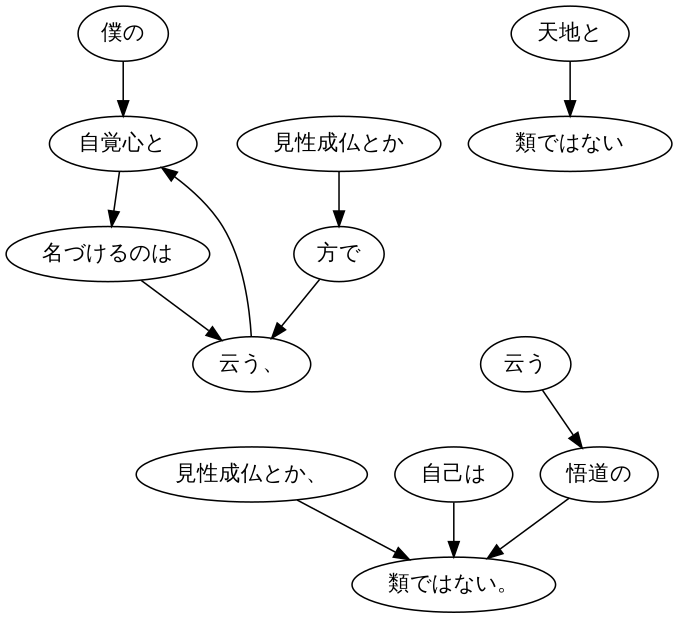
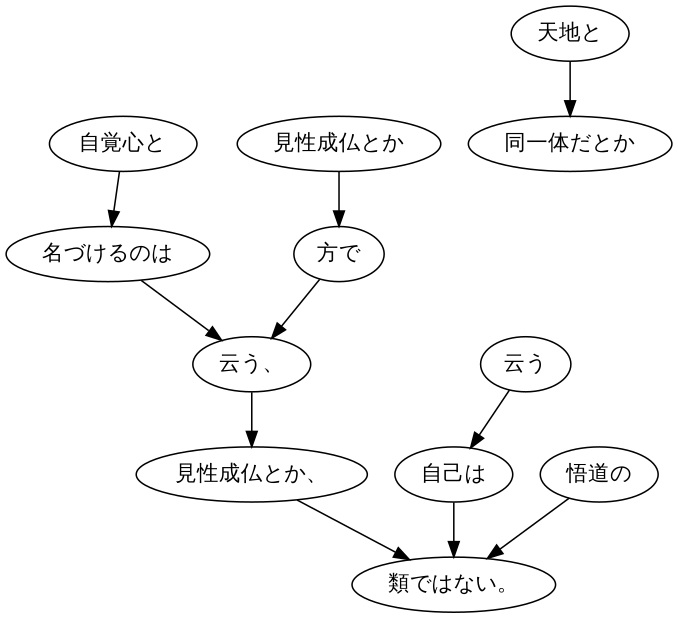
(123, 34) -> none
(570, 144) -> (570, 144)
(233, 247) -> (252, 412)
(558, 413) -> (494, 413)
